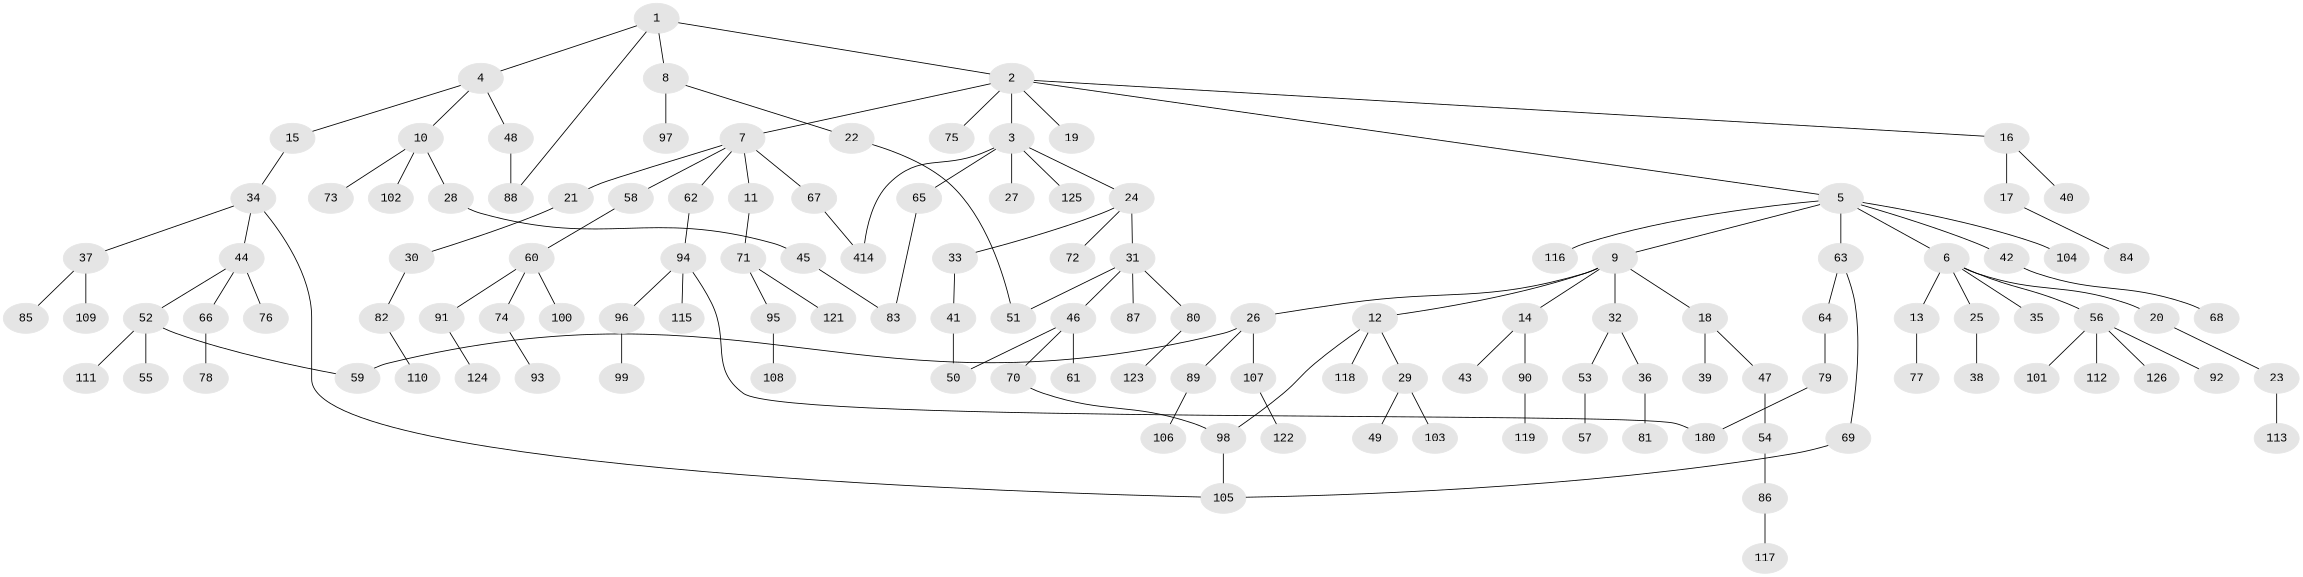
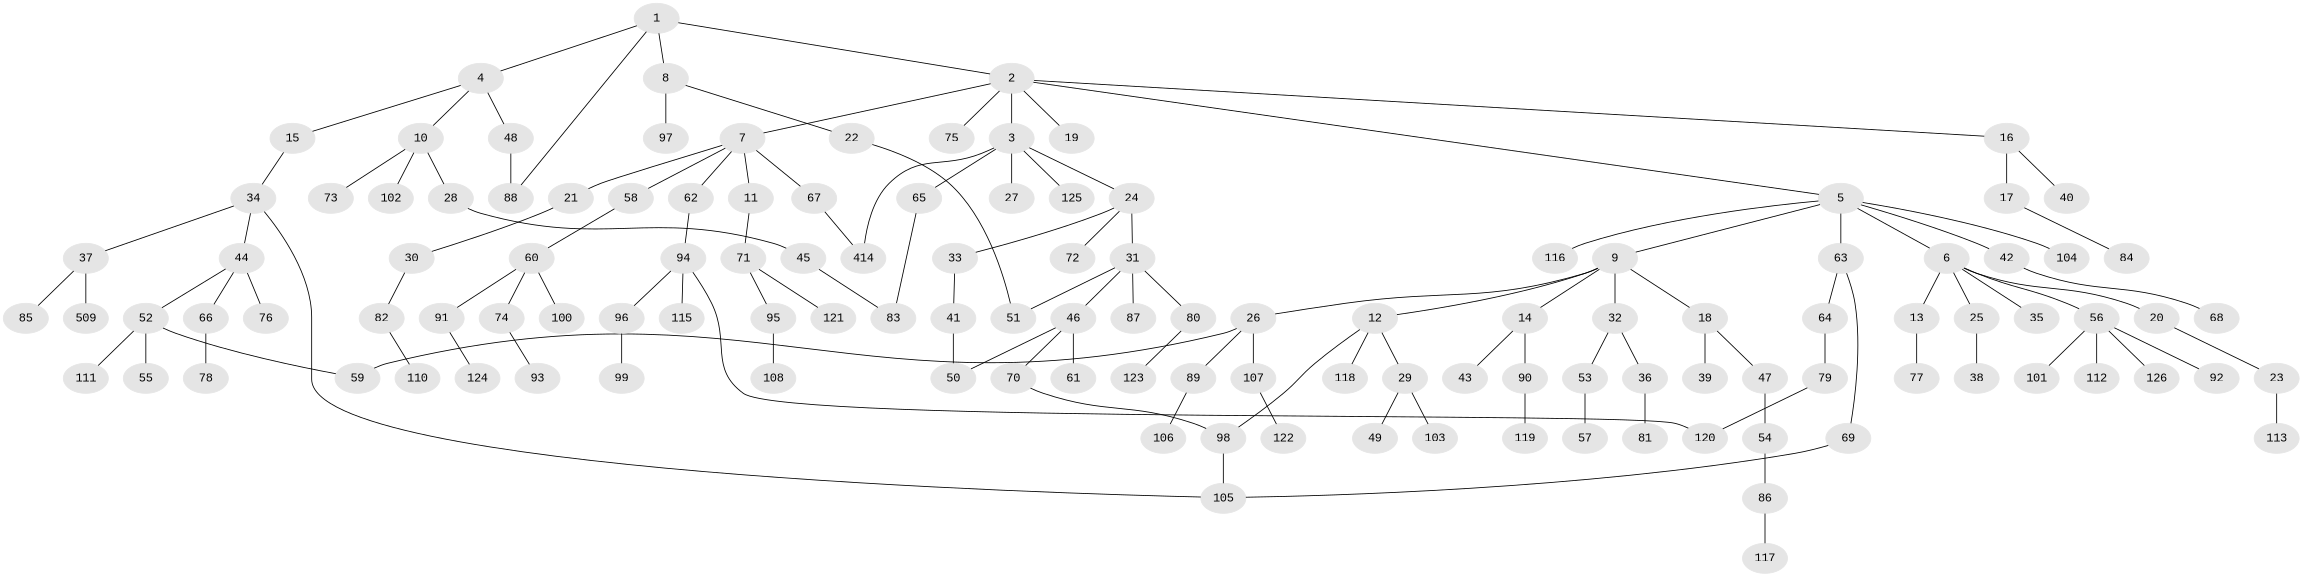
(86, 318) -> (86, 318)
(1705, 438) -> (1705, 438)
